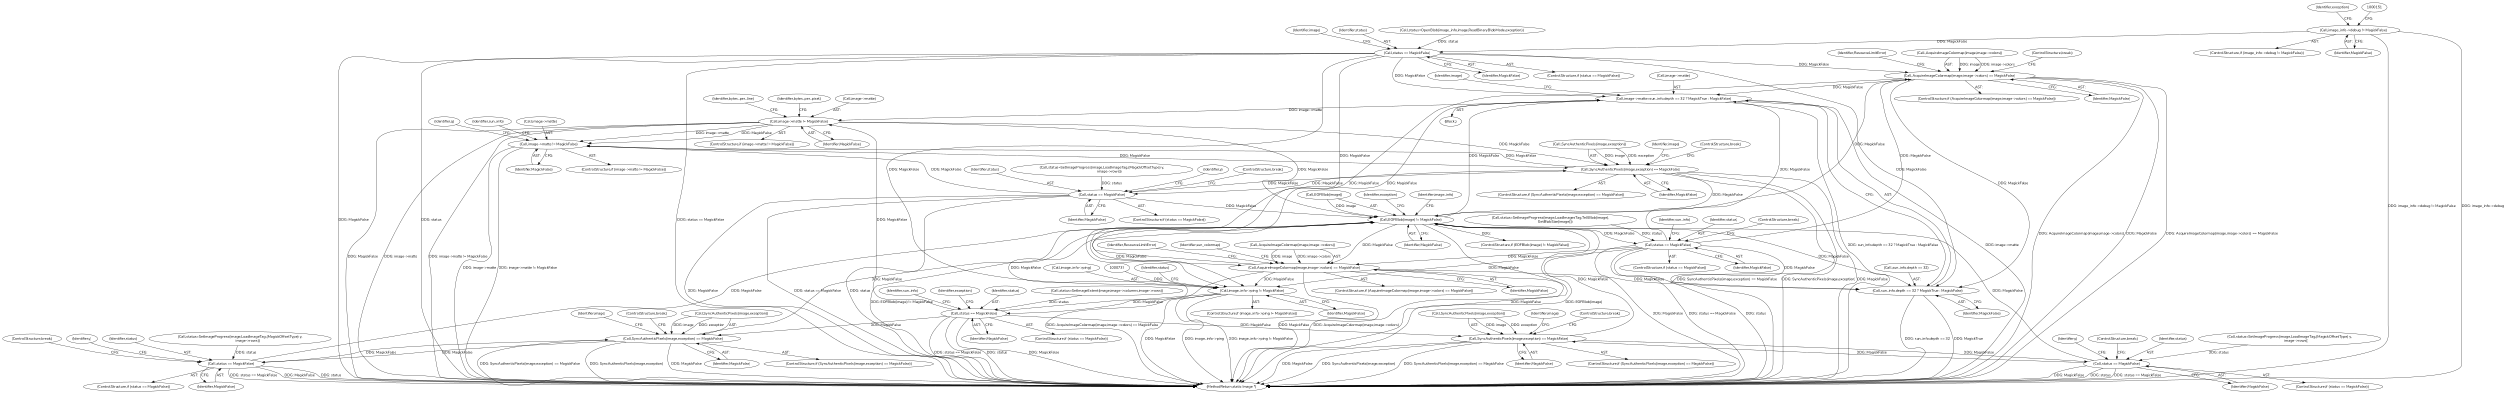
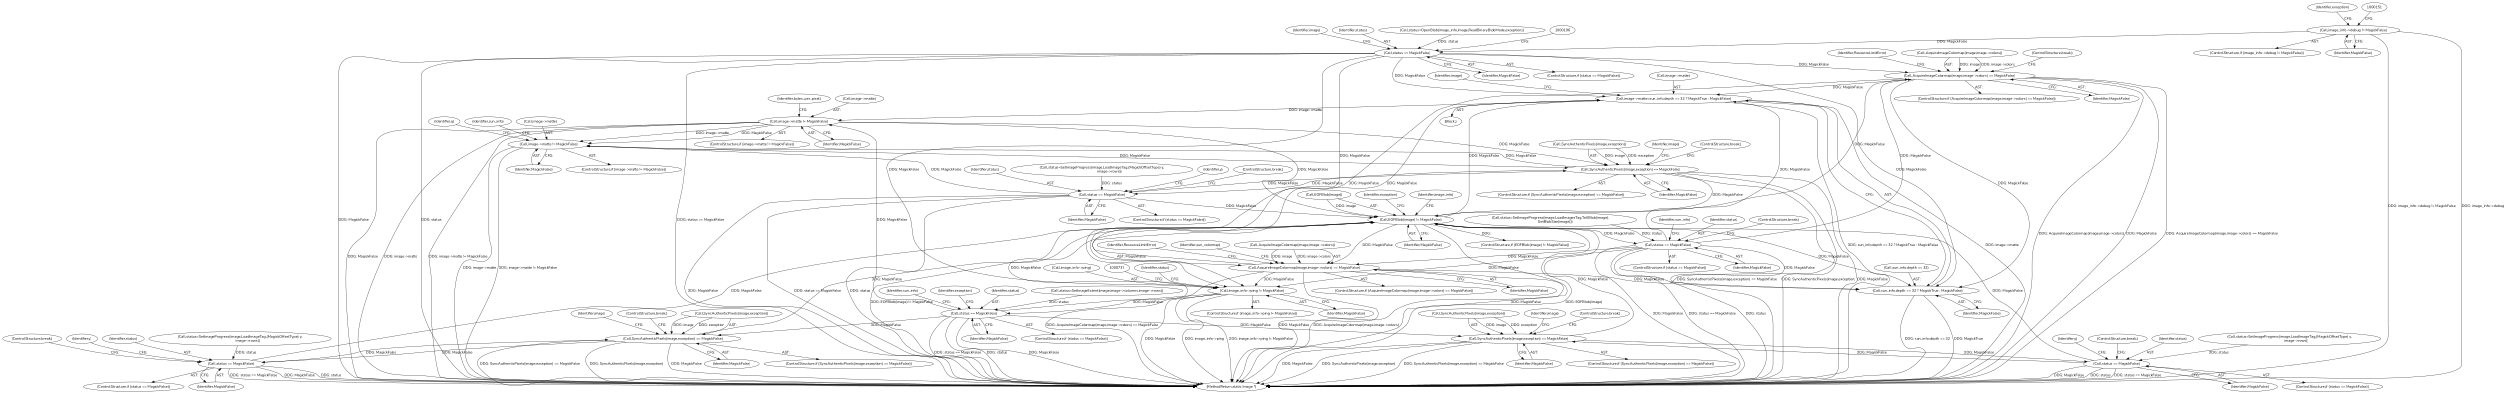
none -> (1563, 30)
(733, 99) -> none
(1132, 256) -> (1132, 256)
(1159, 279) -> (1159, 279)
